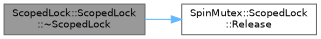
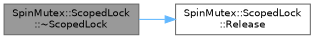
(75, 19) -> (71, 19)
